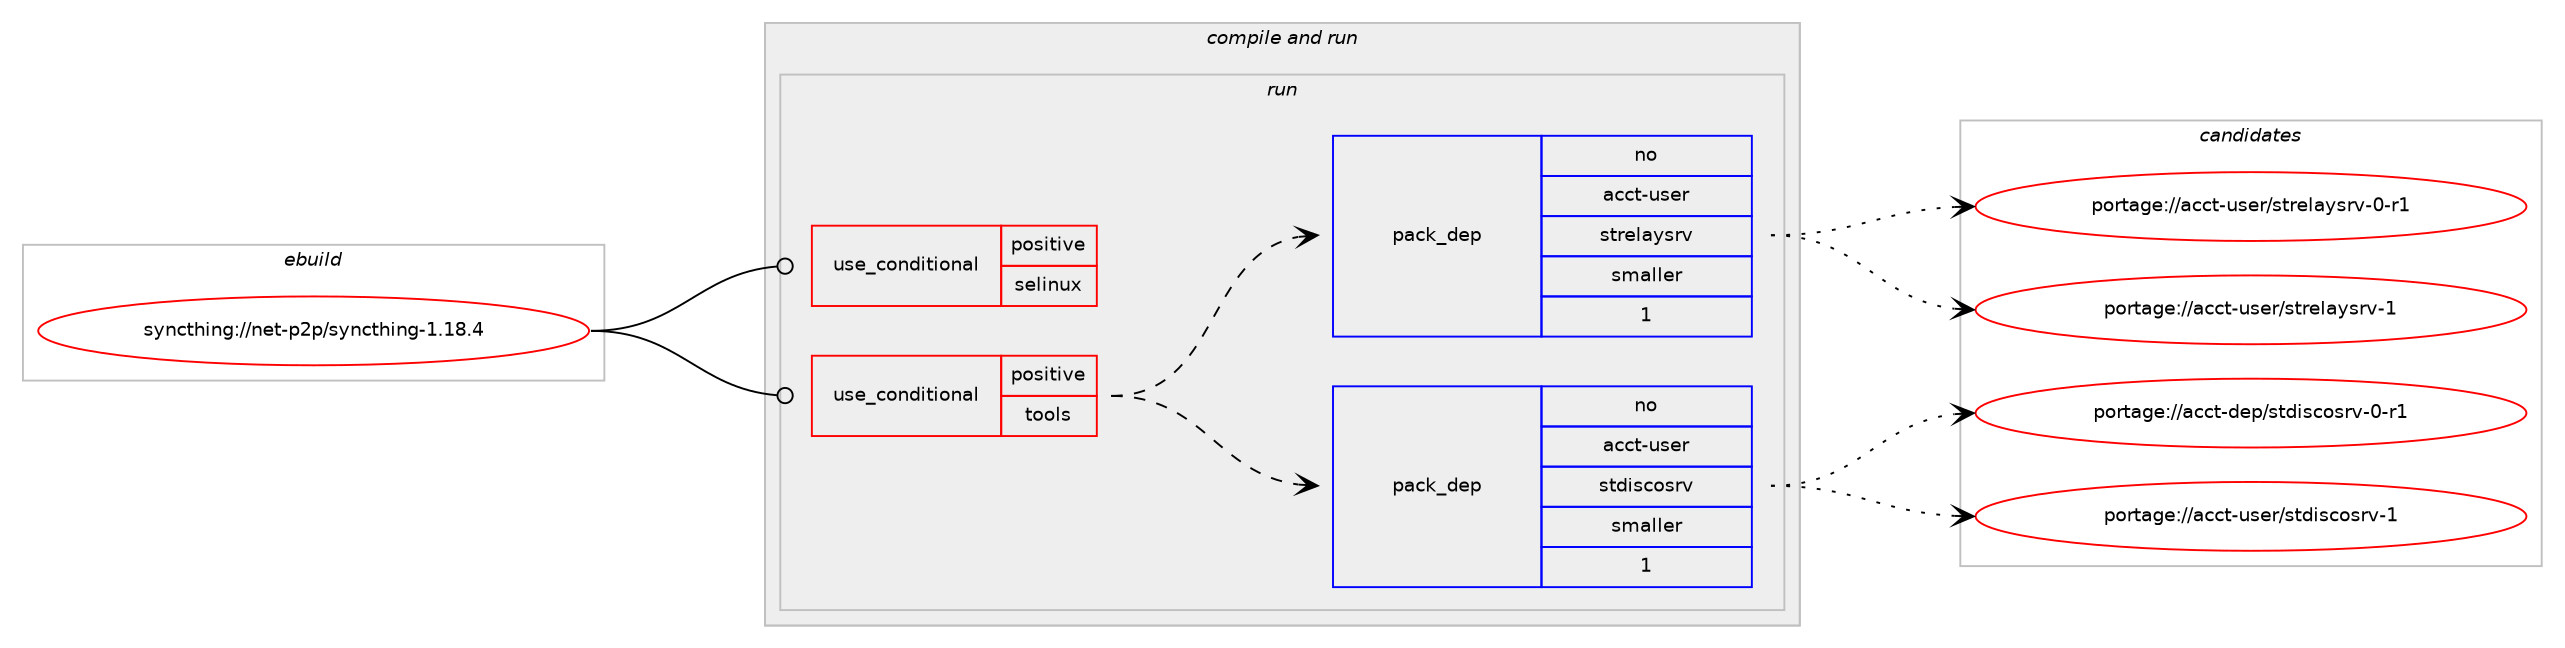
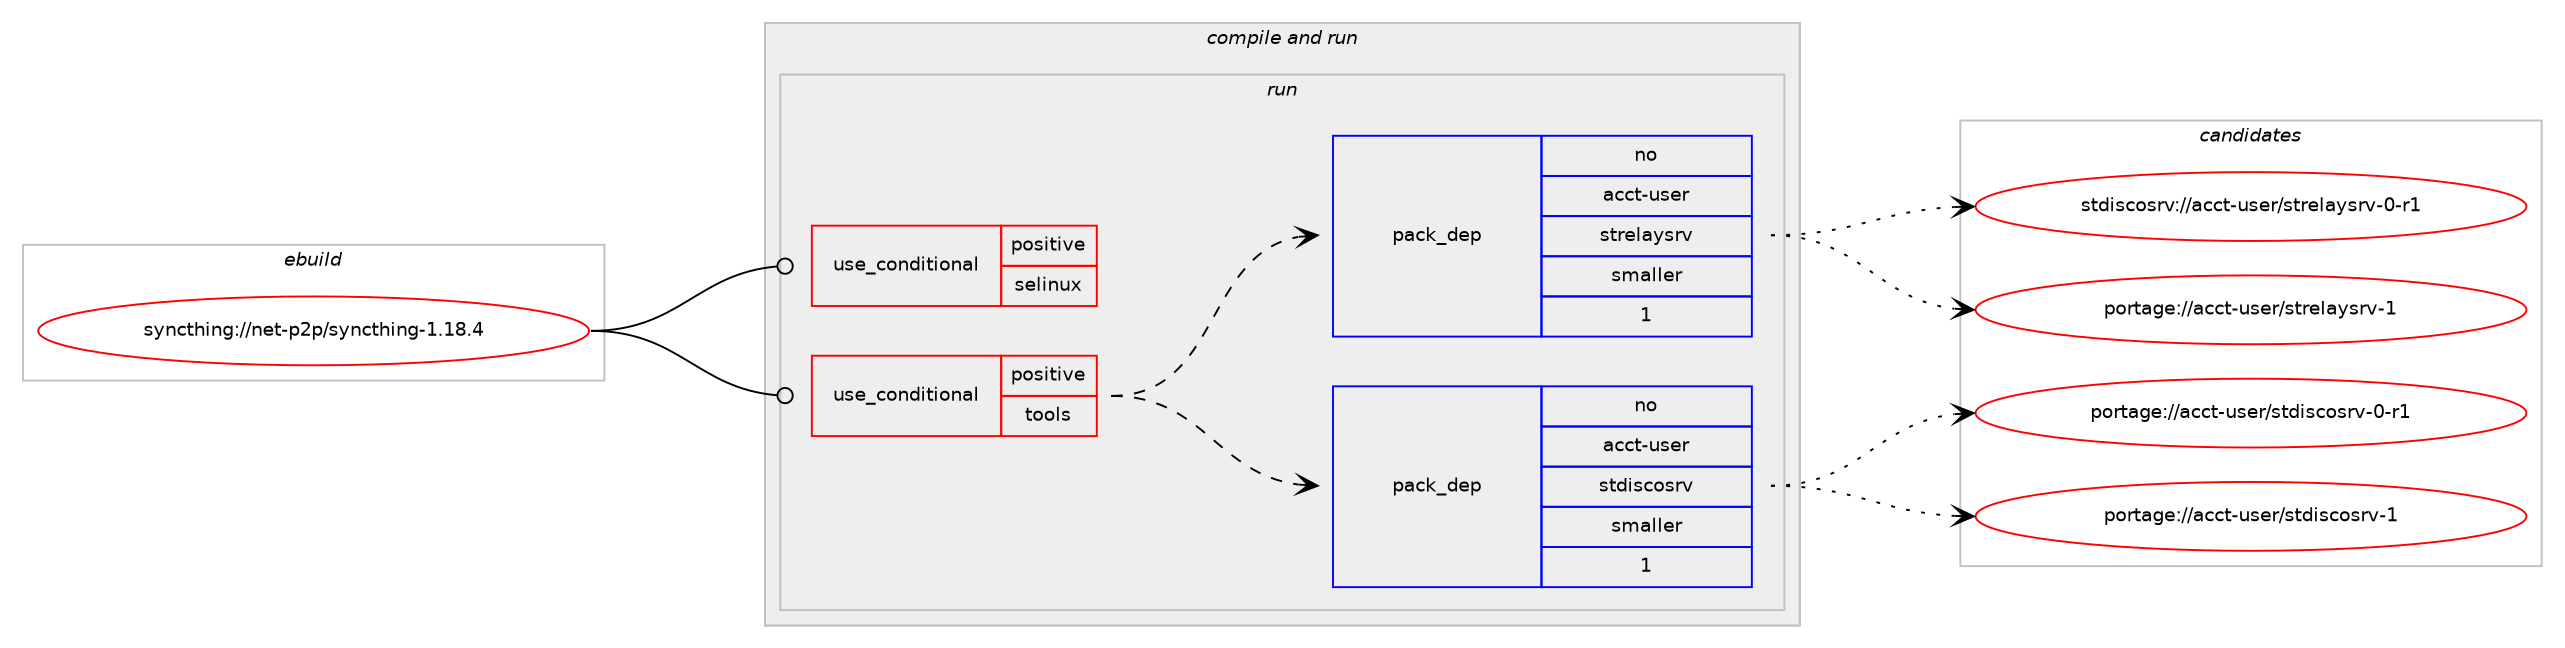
(2251, 207) -> (2251, 207)
(2251, 413) -> (2251, 413)
